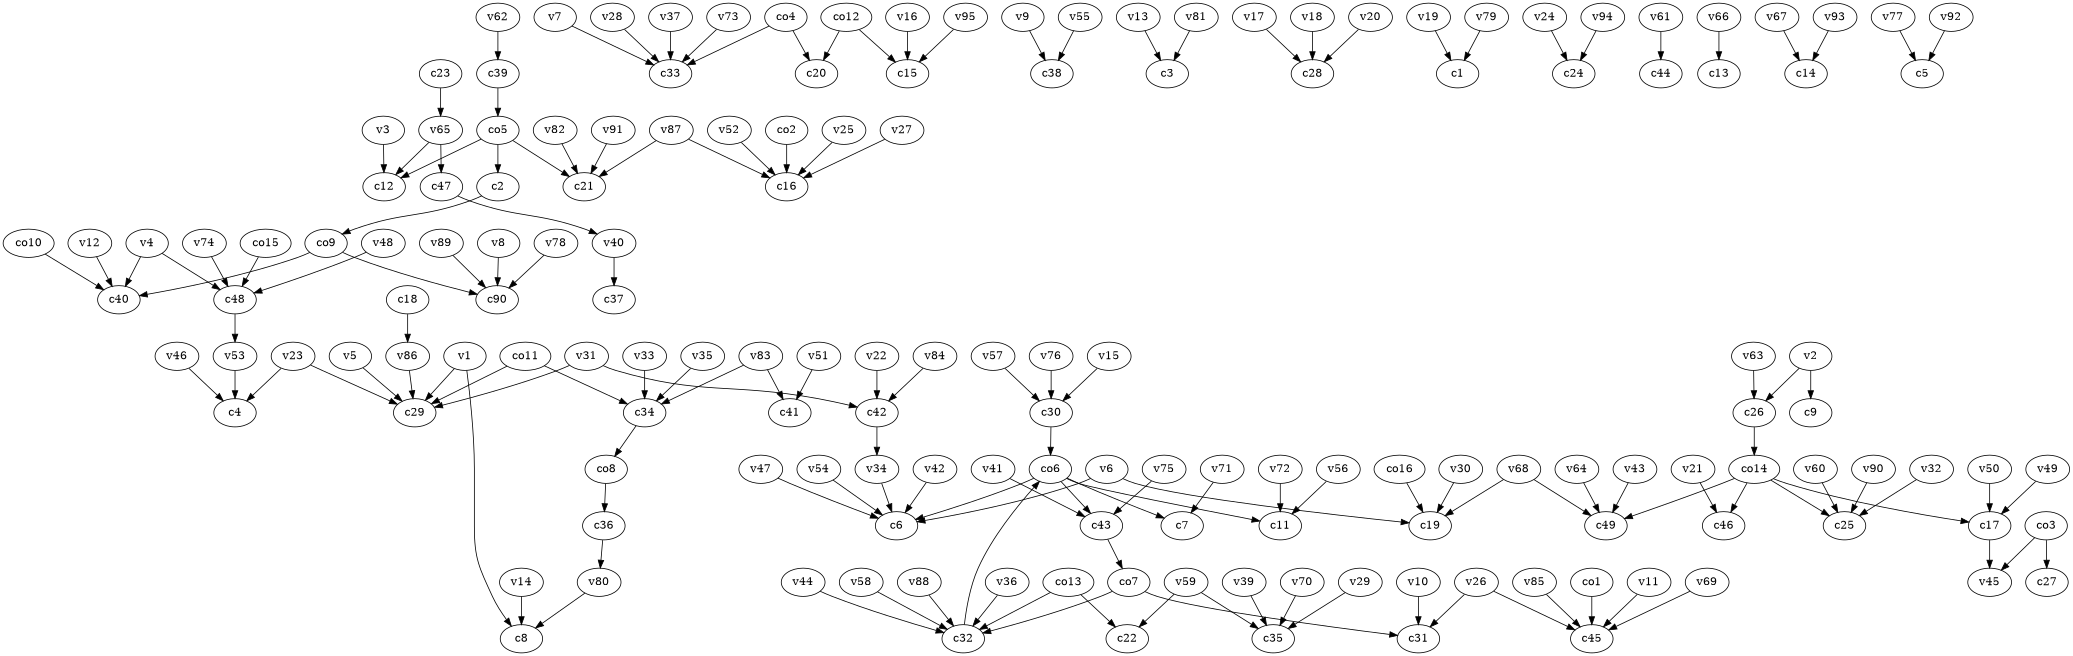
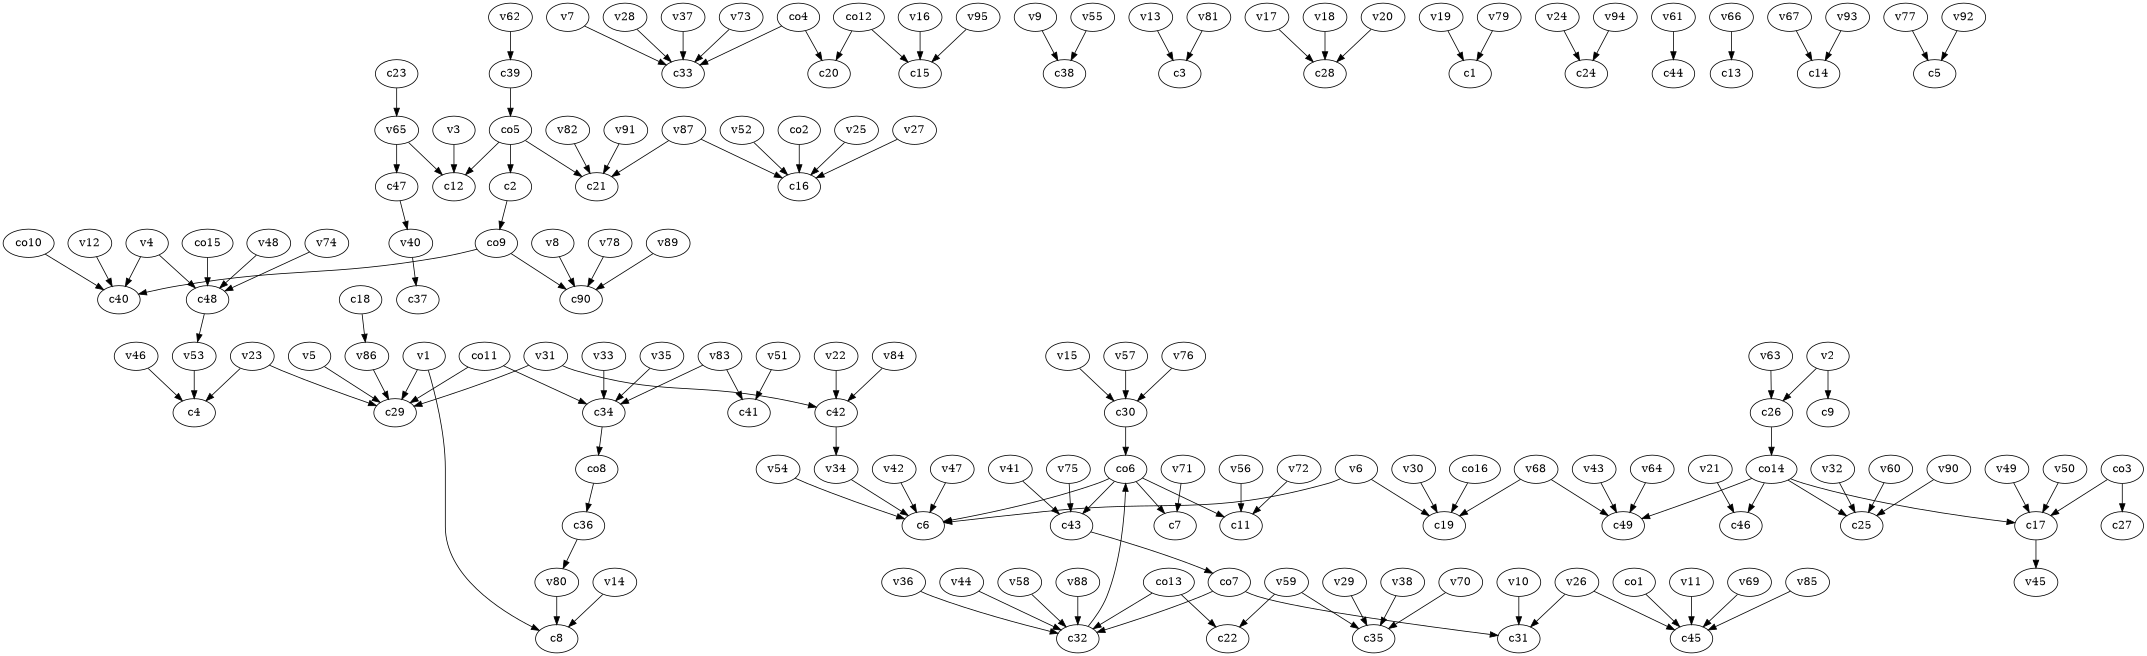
(2021, 551) -> (2082, 495)
(1244, 582) -> (1403, 582)
